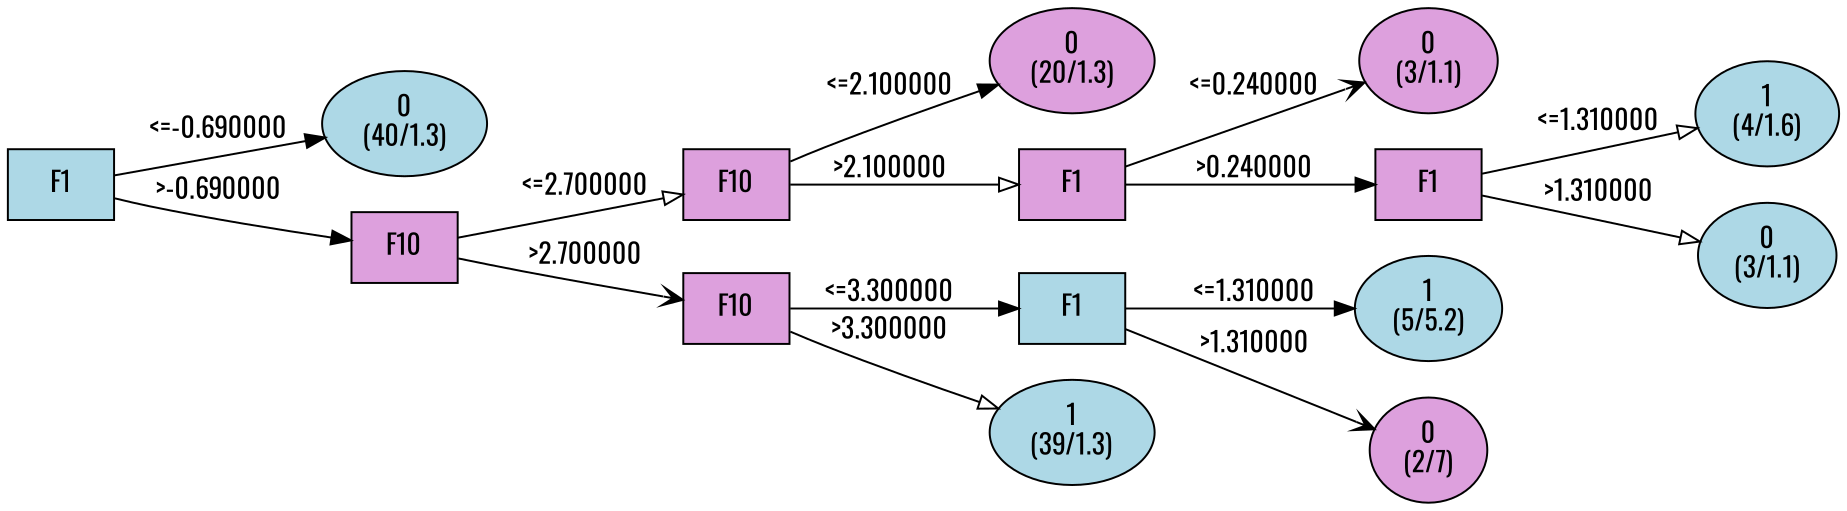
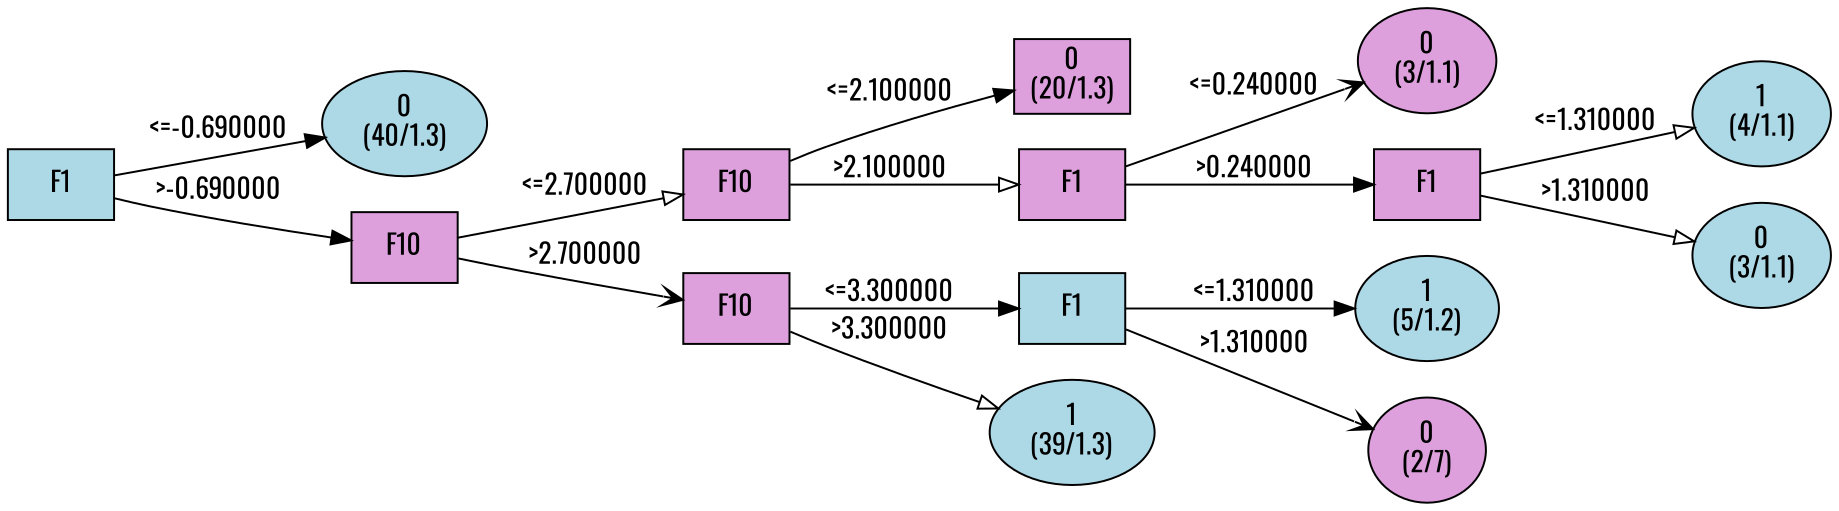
(1072, 61) -> (1072, 76)
(1767, 114) -> (1762, 114)
(1428, 309) -> (1427, 309)
